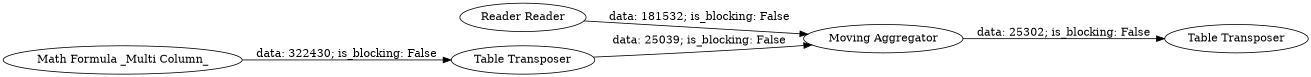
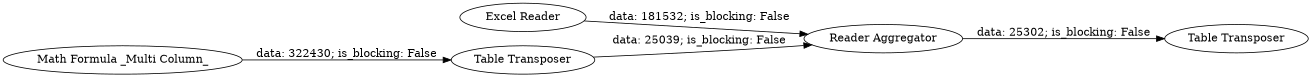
(523, 17) -> (523, 17)
(883, 39) -> (883, 39)
